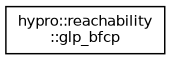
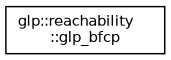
(85, 30) -> (85, 30)
